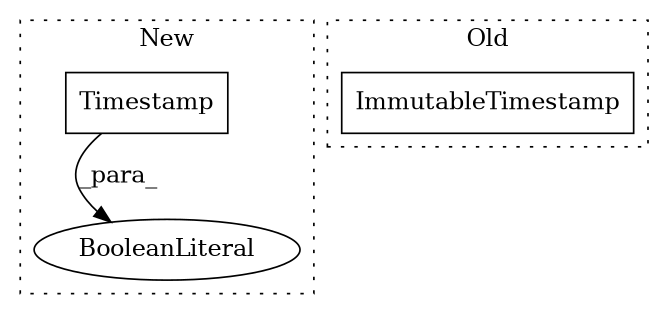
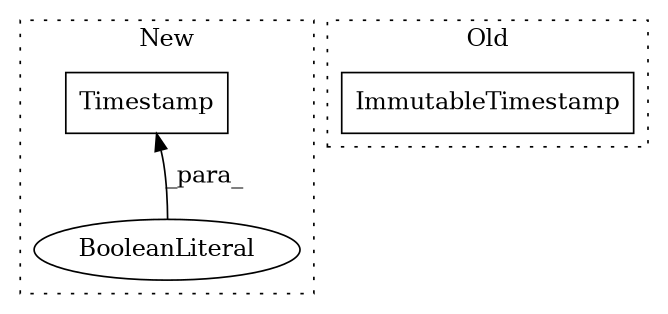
(76, 172) -> (166, 185)
